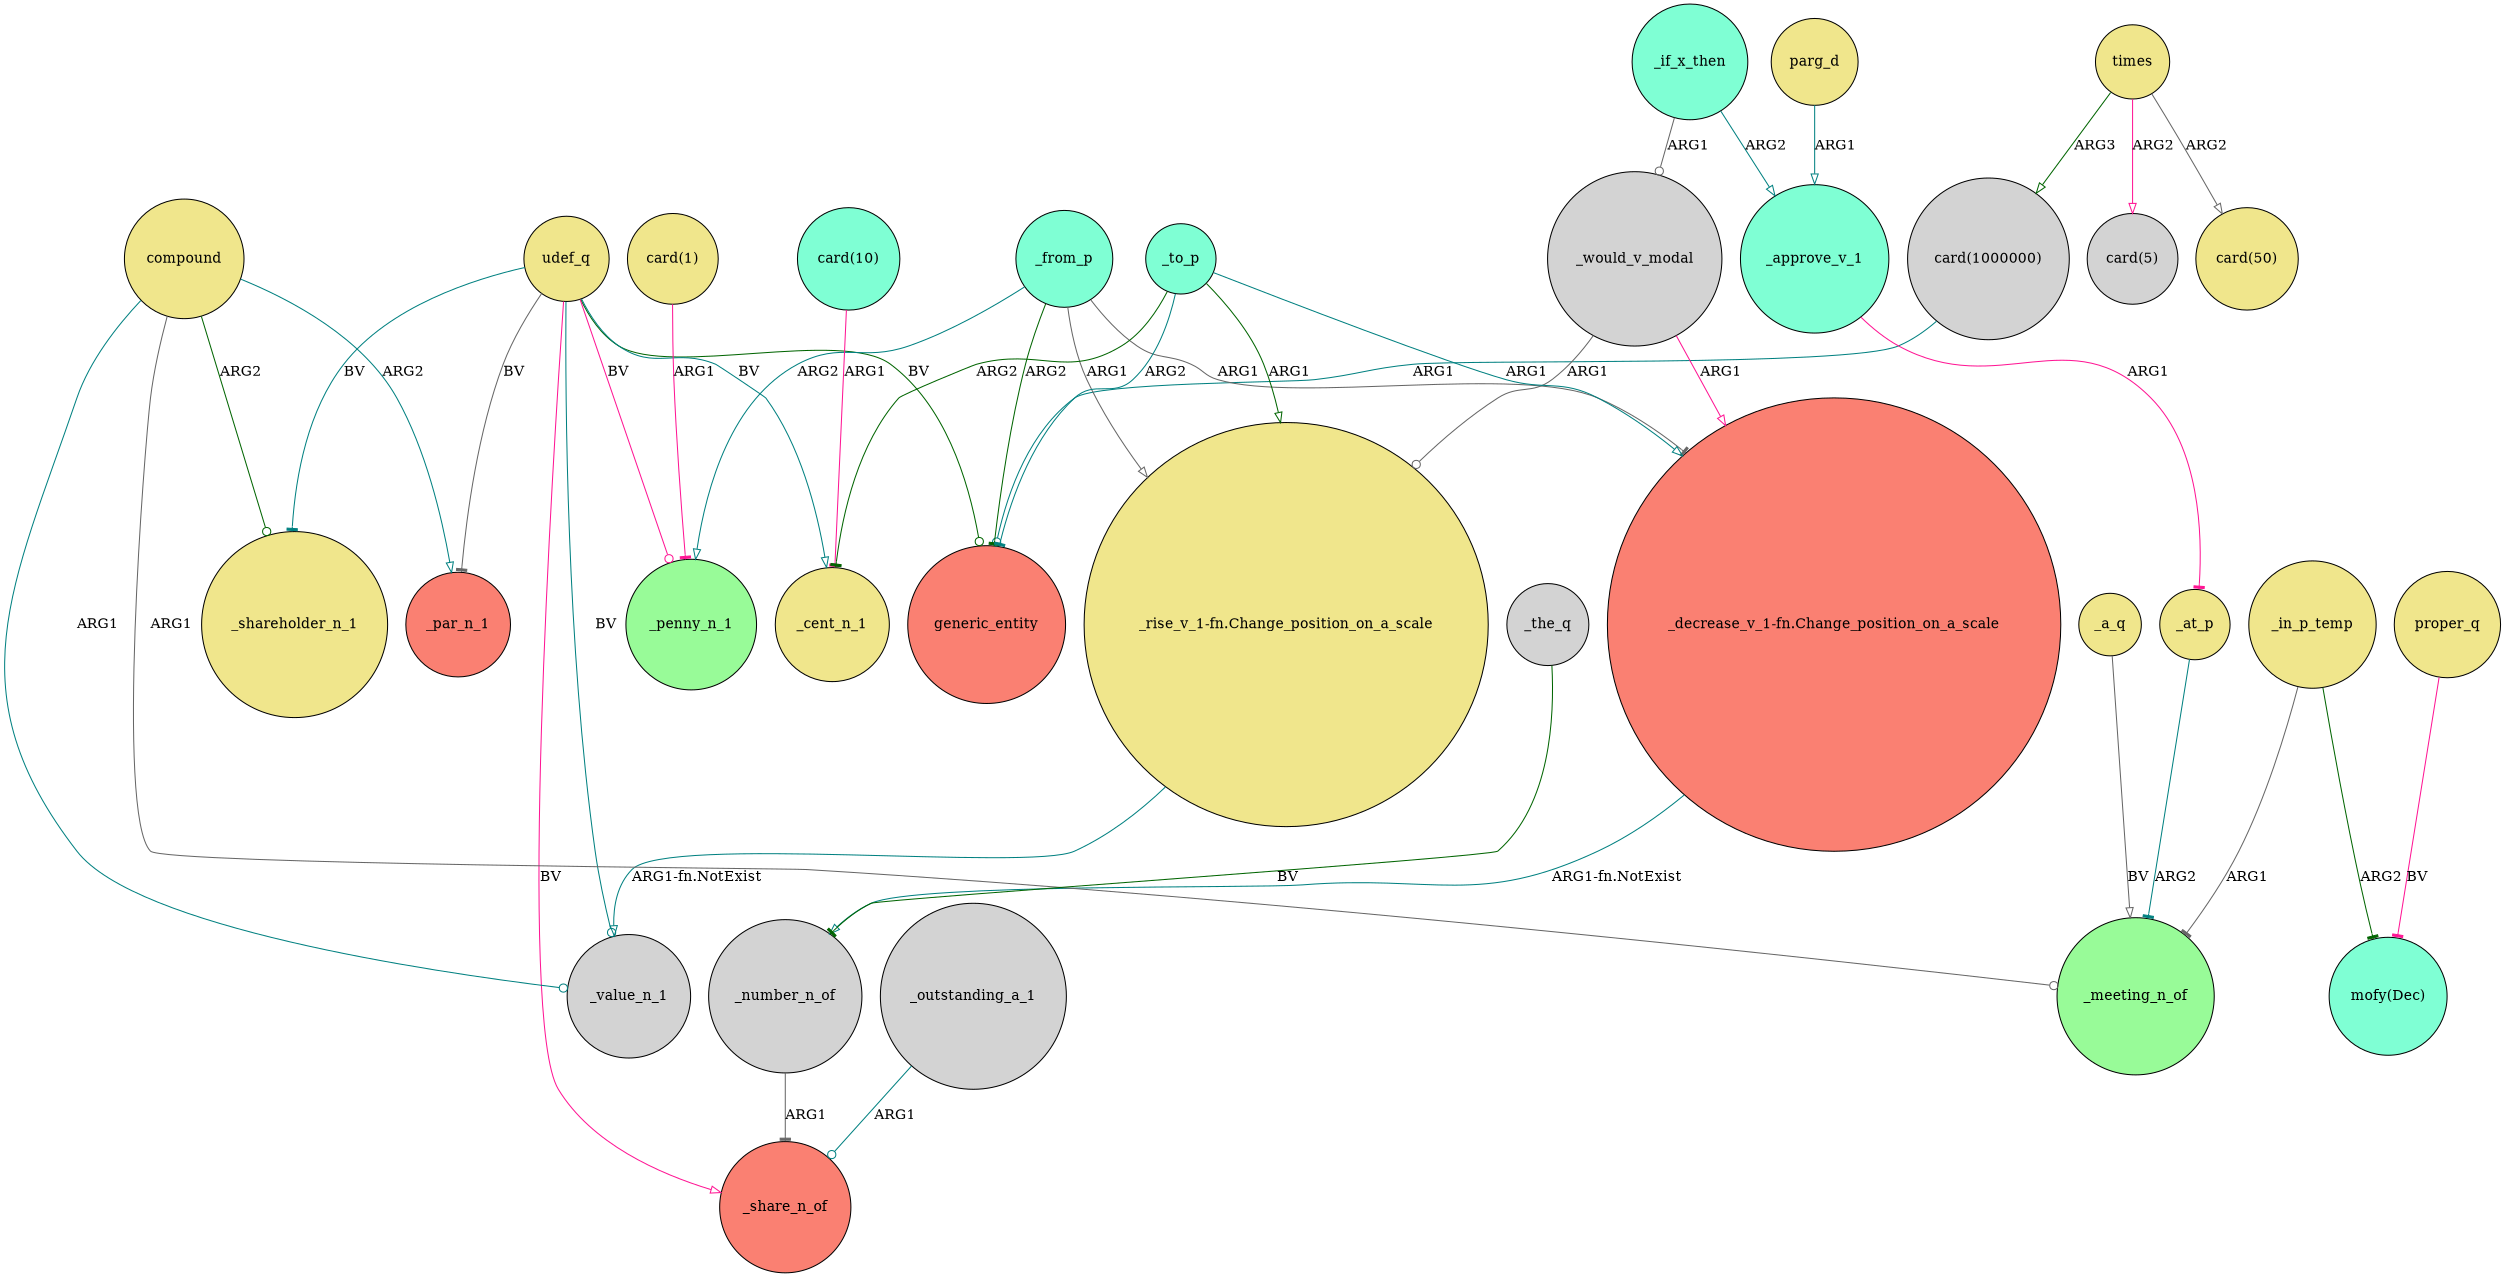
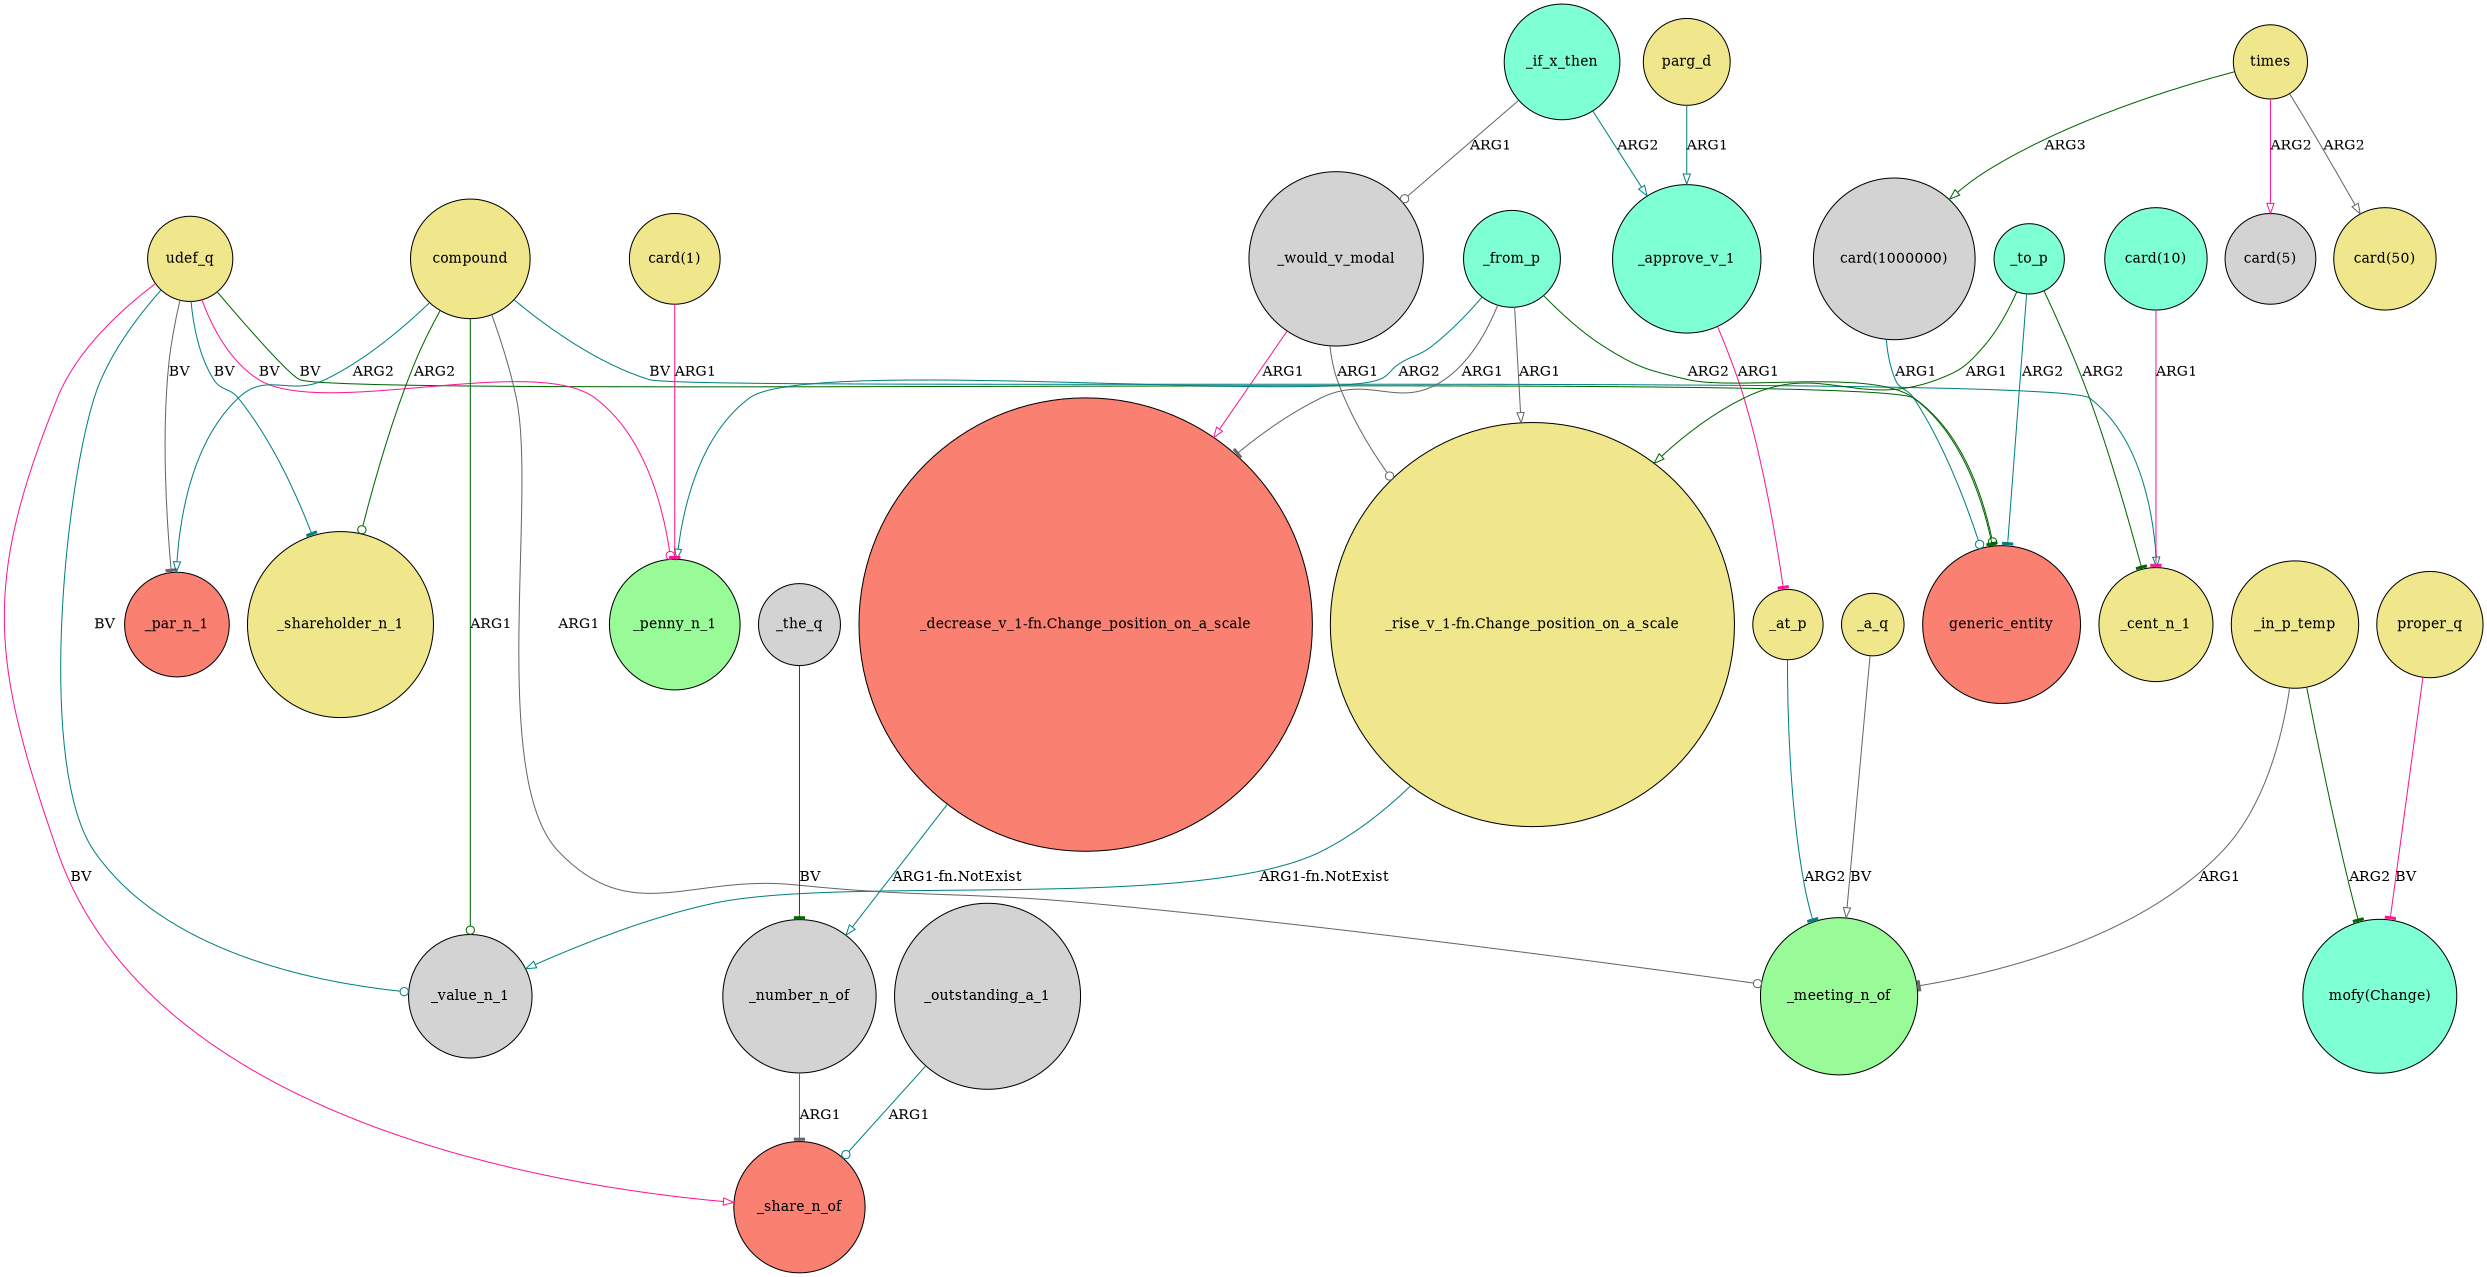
(1435, 356) -> none
(745, 384) -> (1380, 384)
(52, 813) -> (470, 622)
(2388, 996) -> (2380, 996)
